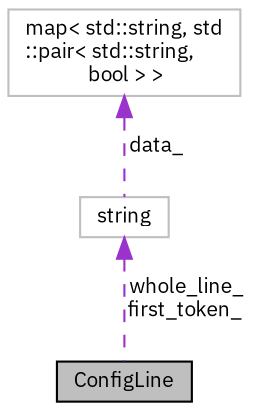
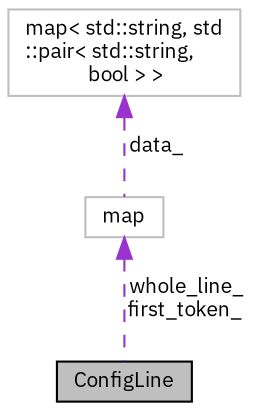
(124, 217) -> (124, 217)
